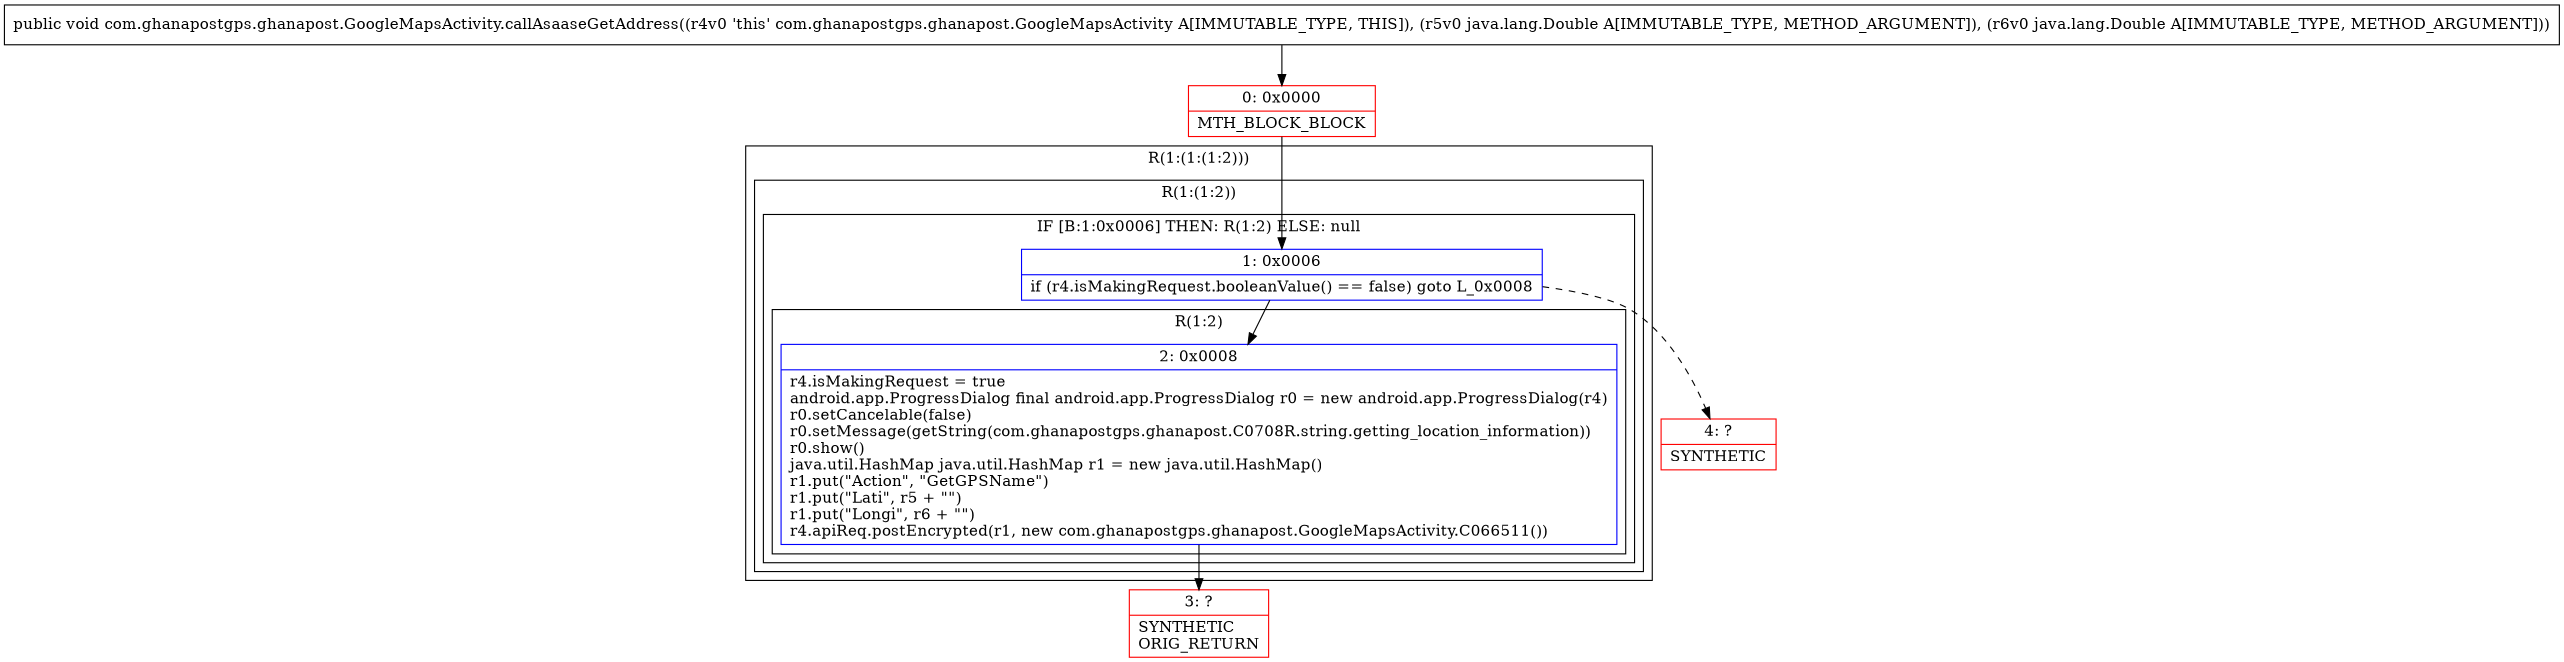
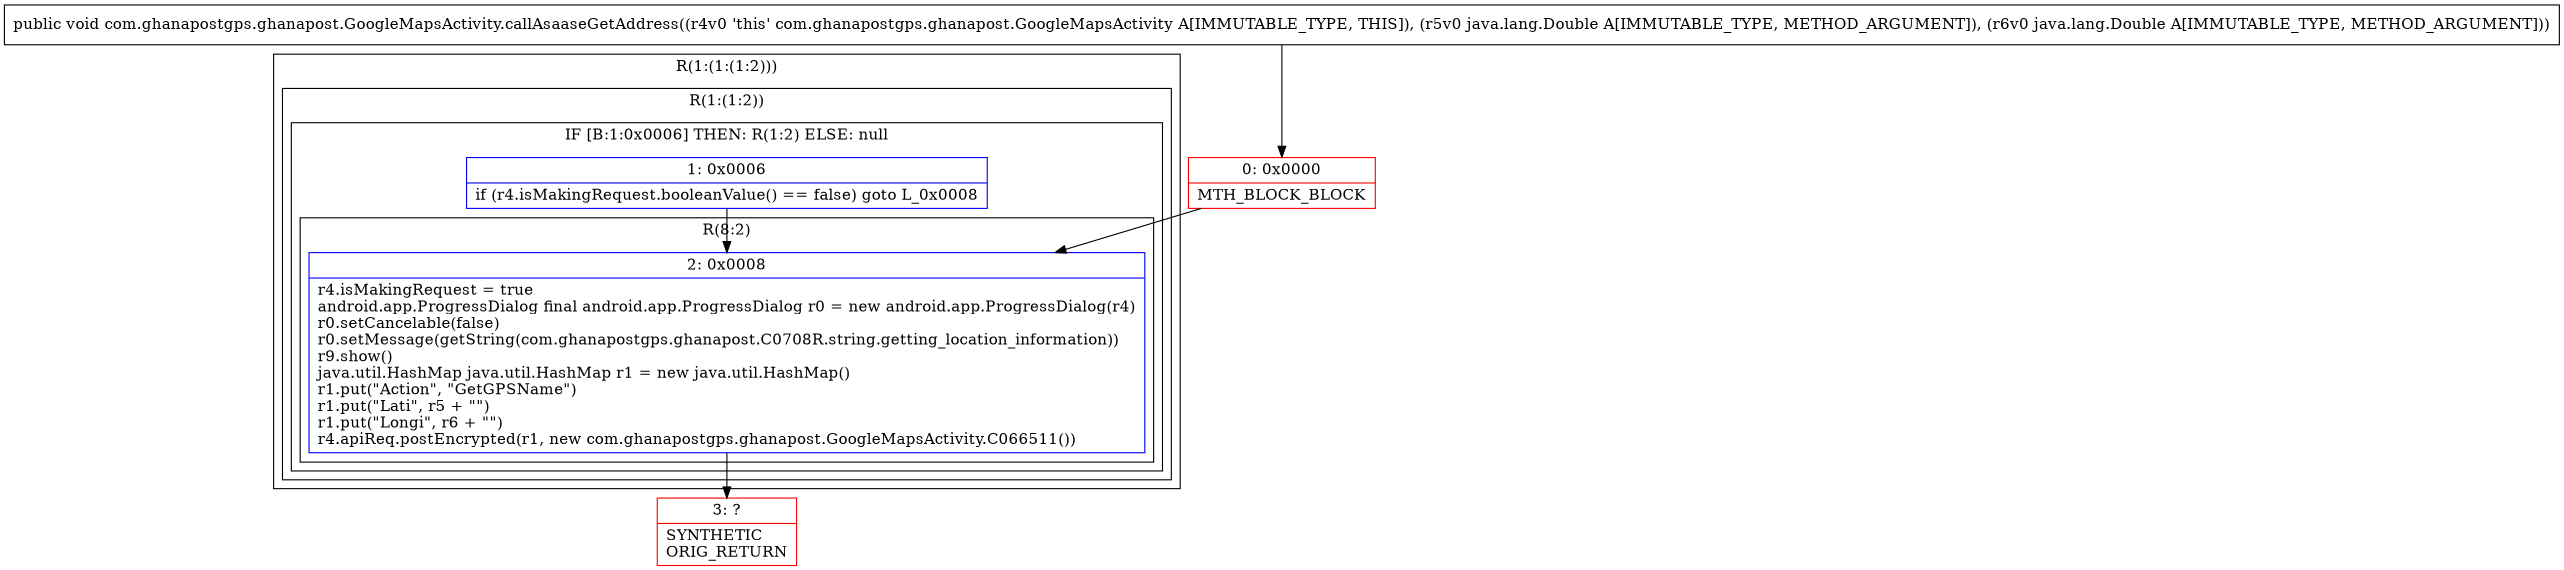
(1282, 187) -> (1133, 229)
(1199, 322) -> (727, 231)
(1719, 444) -> none
(828, 448) -> (355, 357)
